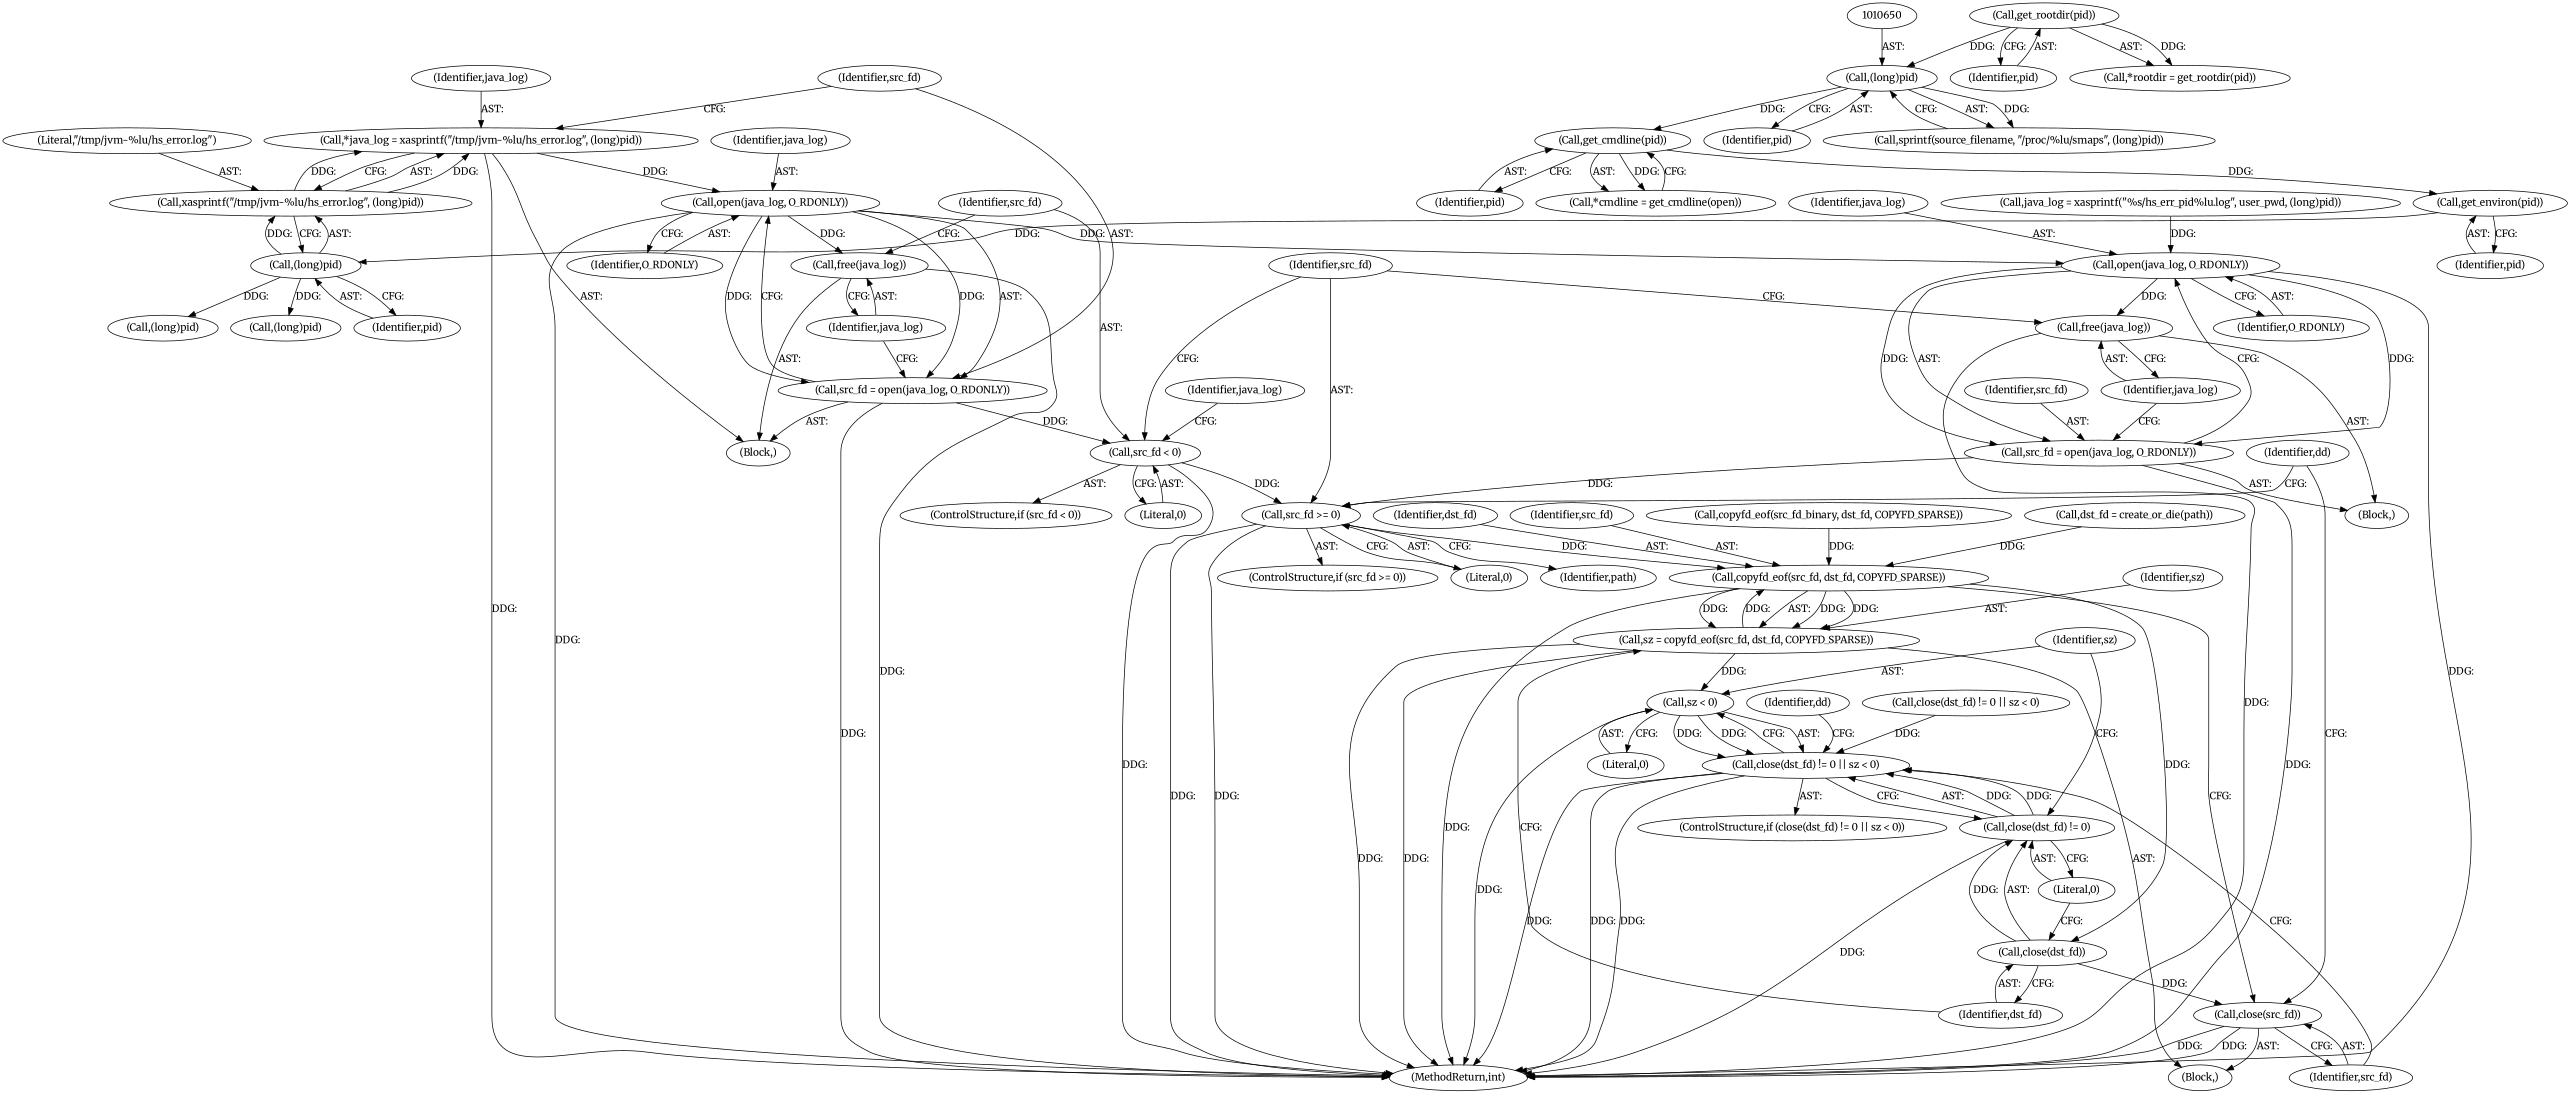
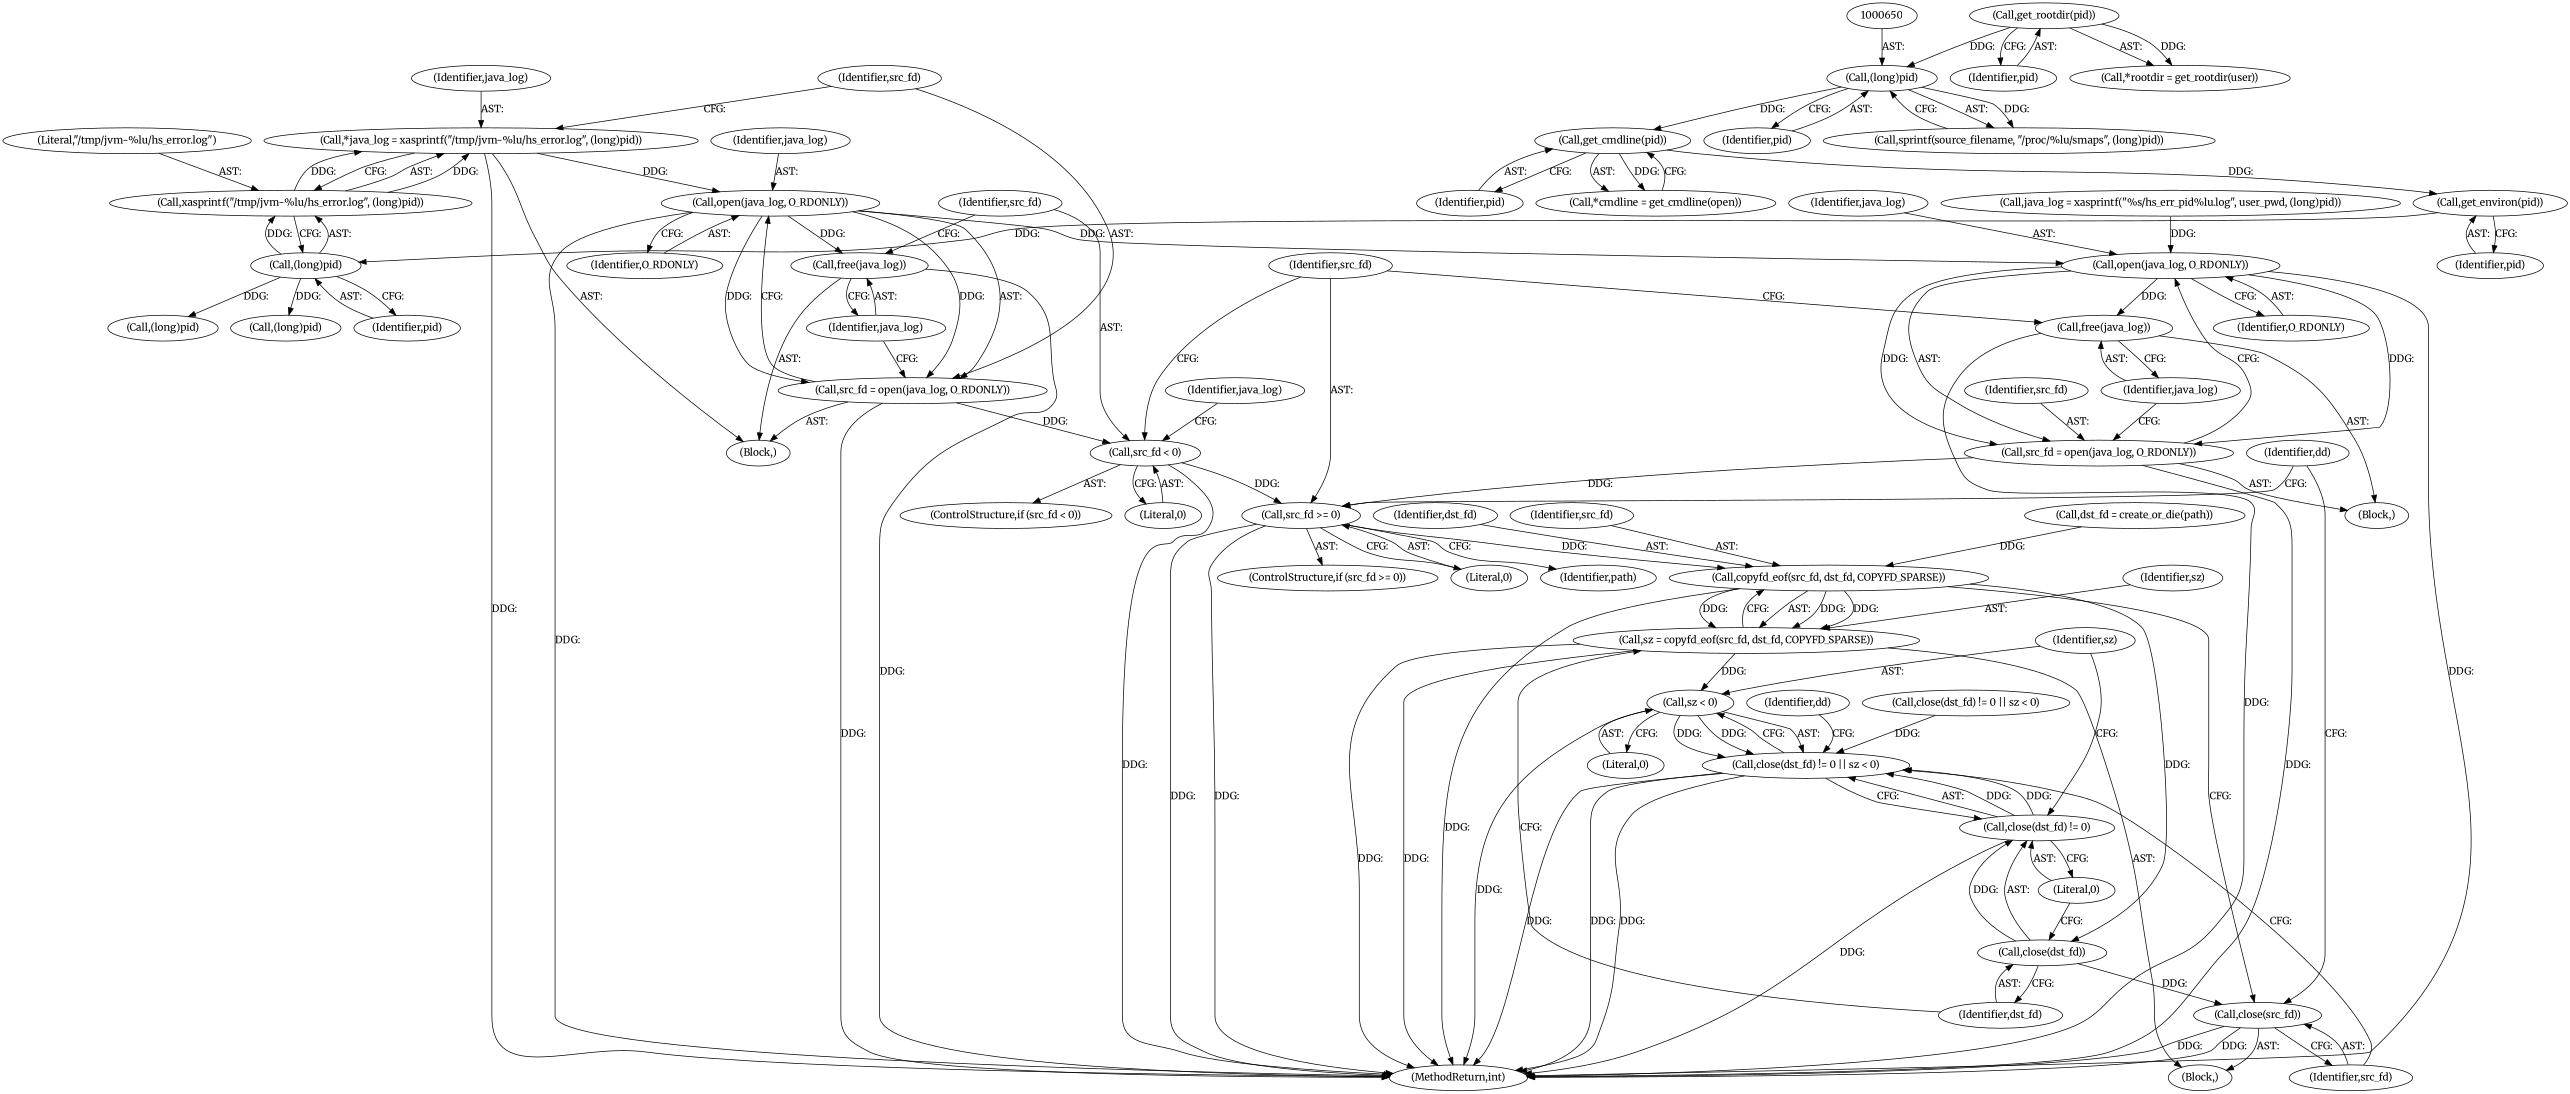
(1882, 16) -> (1882, 16)
(2180, 78) -> (2180, 78)
(1829, 516) -> none
(1759, 609) -> (1759, 609)
(1792, 828) -> none
